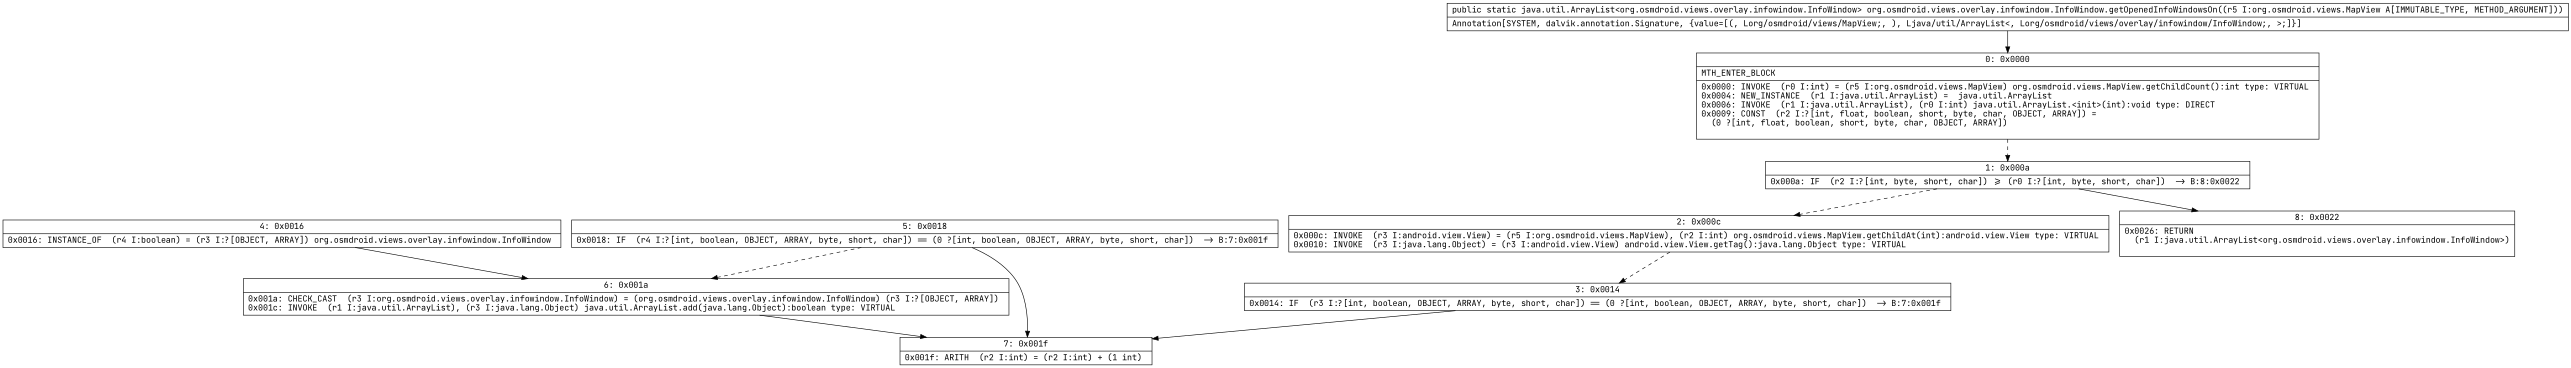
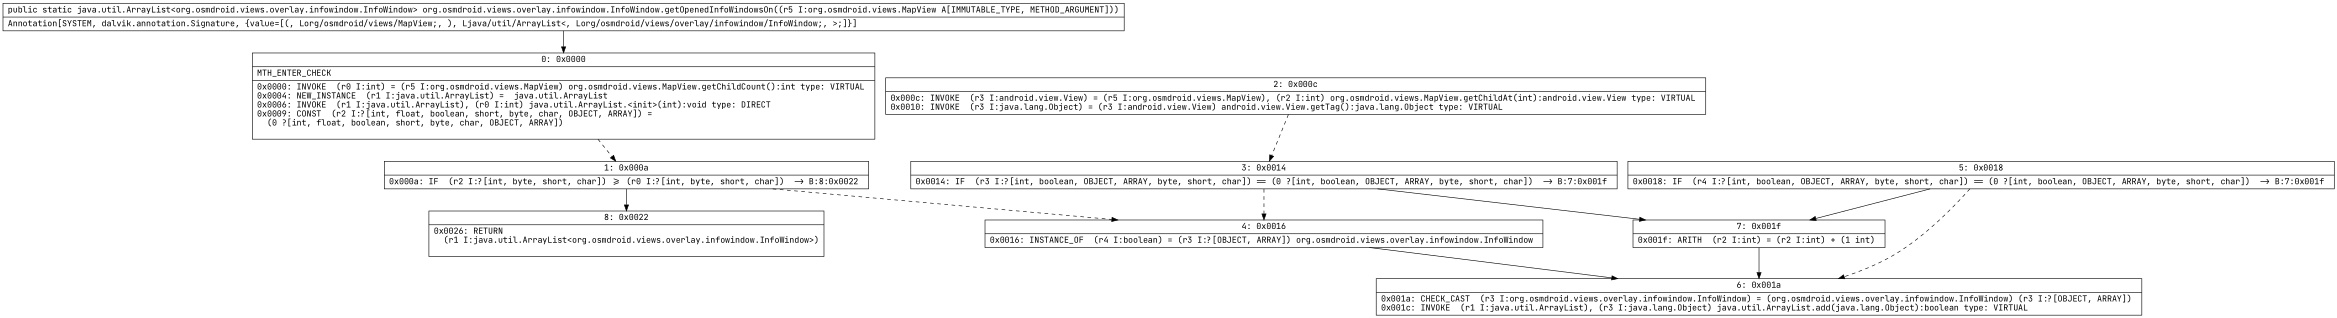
(1738, 73) -> (294, 73)
none -> (1264, 201)
(1868, 202) -> (942, 204)
(840, 326) -> (1759, 260)
